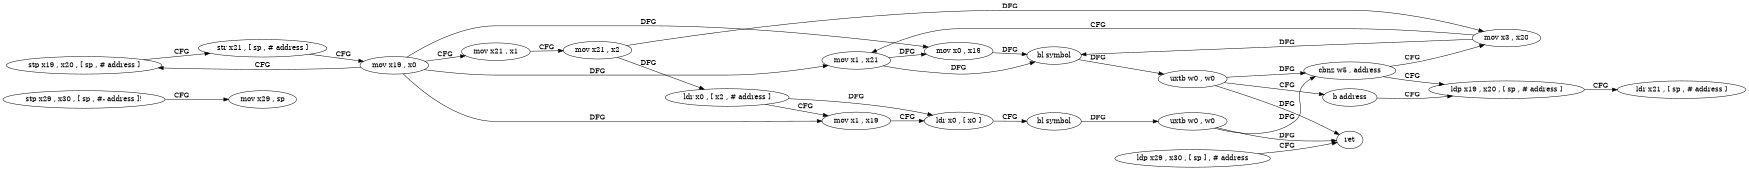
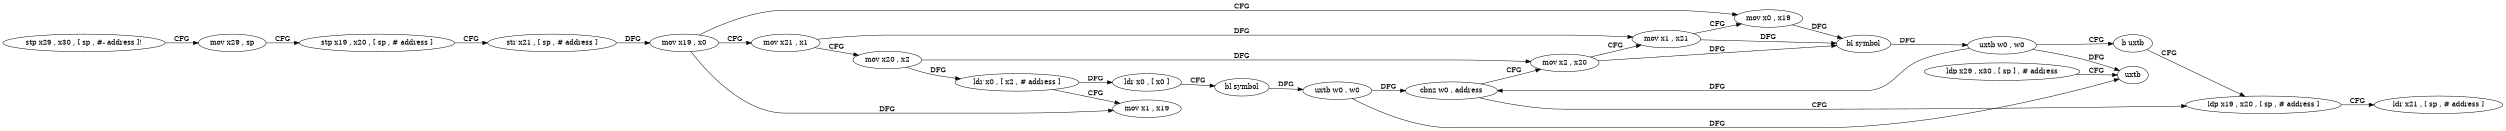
(649, 22) -> (1242, 7)
(1507, 38) -> (1565, 63)
(597, 50) -> (887, 60)
(907, 52) -> (1717, 24)
(344, 54) -> (633, 39)
(262, 69) -> (280, 43)
(1350, 71) -> (1451, 91)
(624, 75) -> (1222, 35)
(1350, 98) -> (2133, 43)
(905, 121) -> none
(1350, 140) -> (2133, 75)
